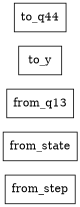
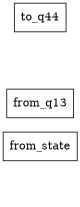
(40, 60) -> none
(40, 189) -> none
